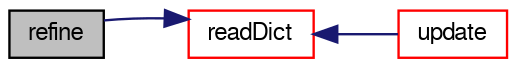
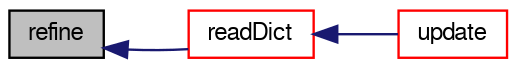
(134, 19) -> (158, 50)
